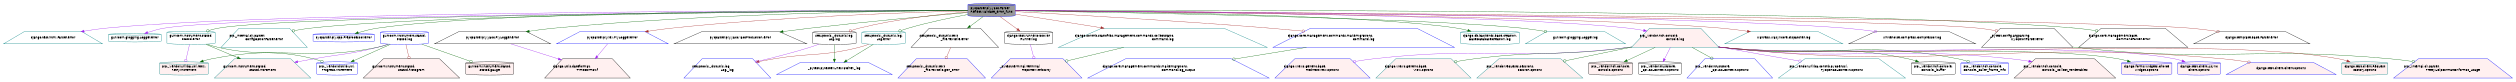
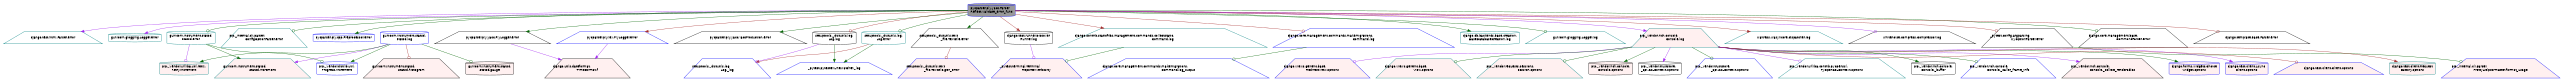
(1985, 68) -> (2008, 68)
